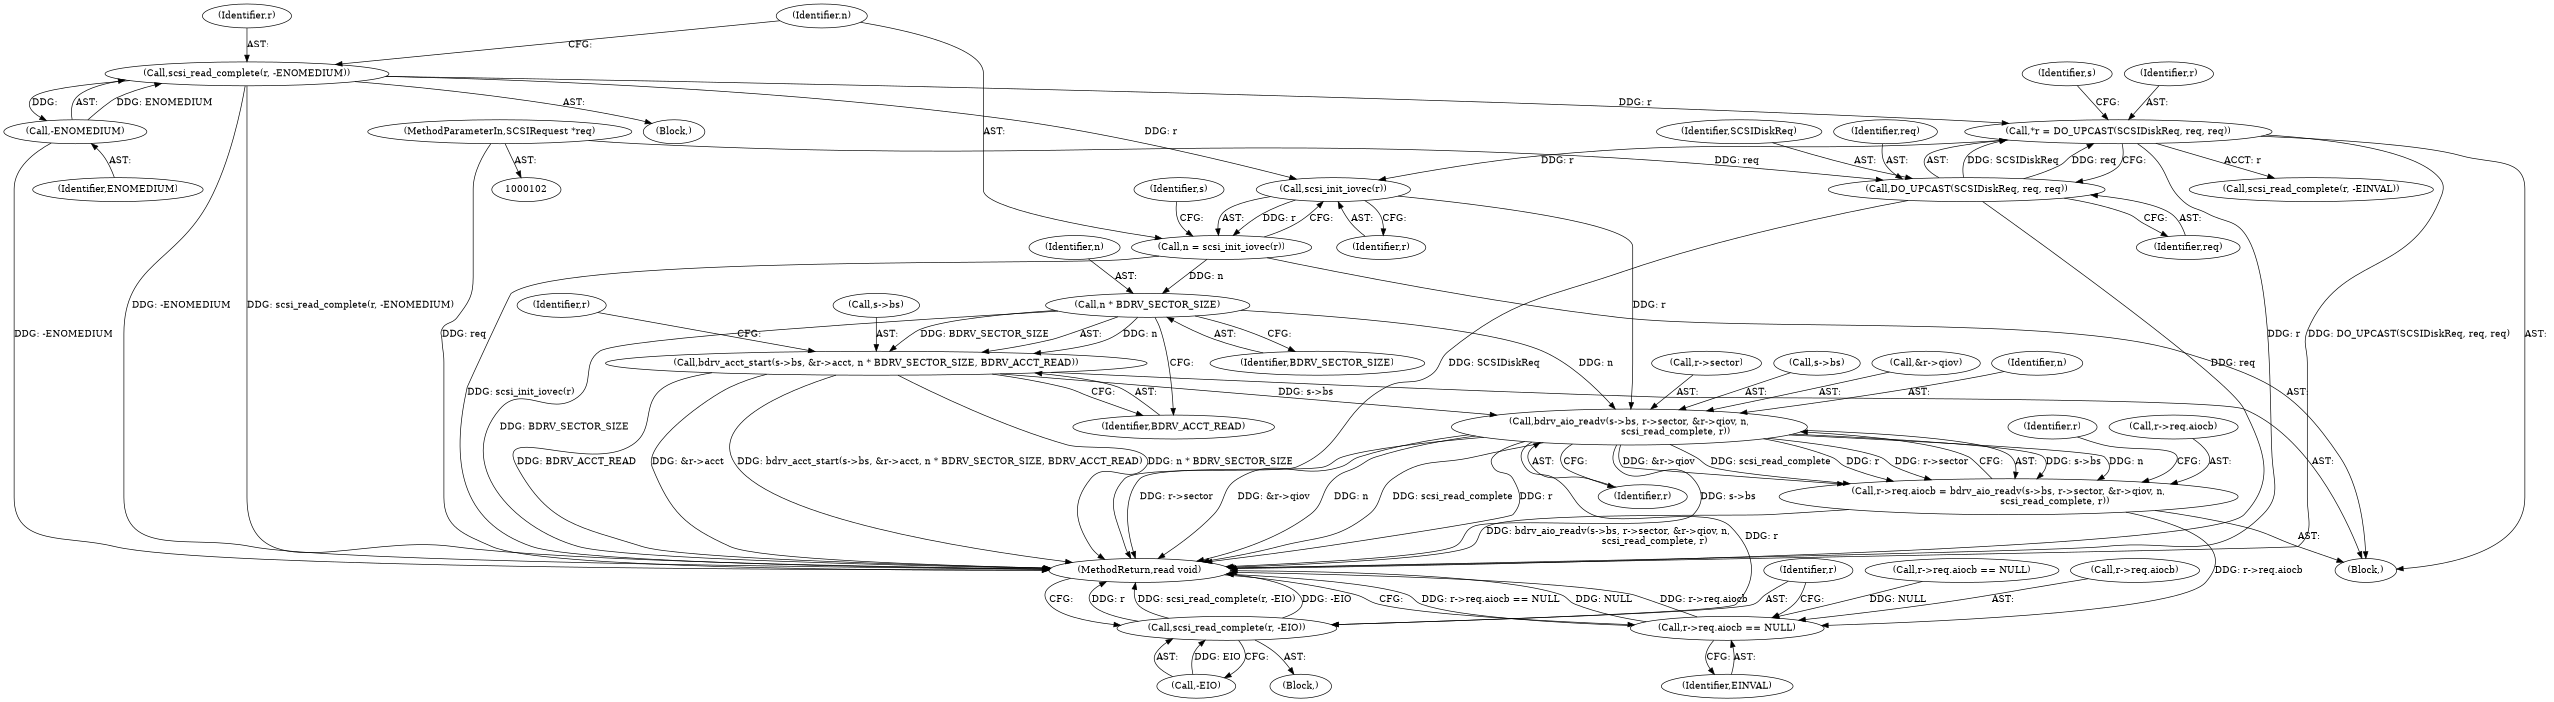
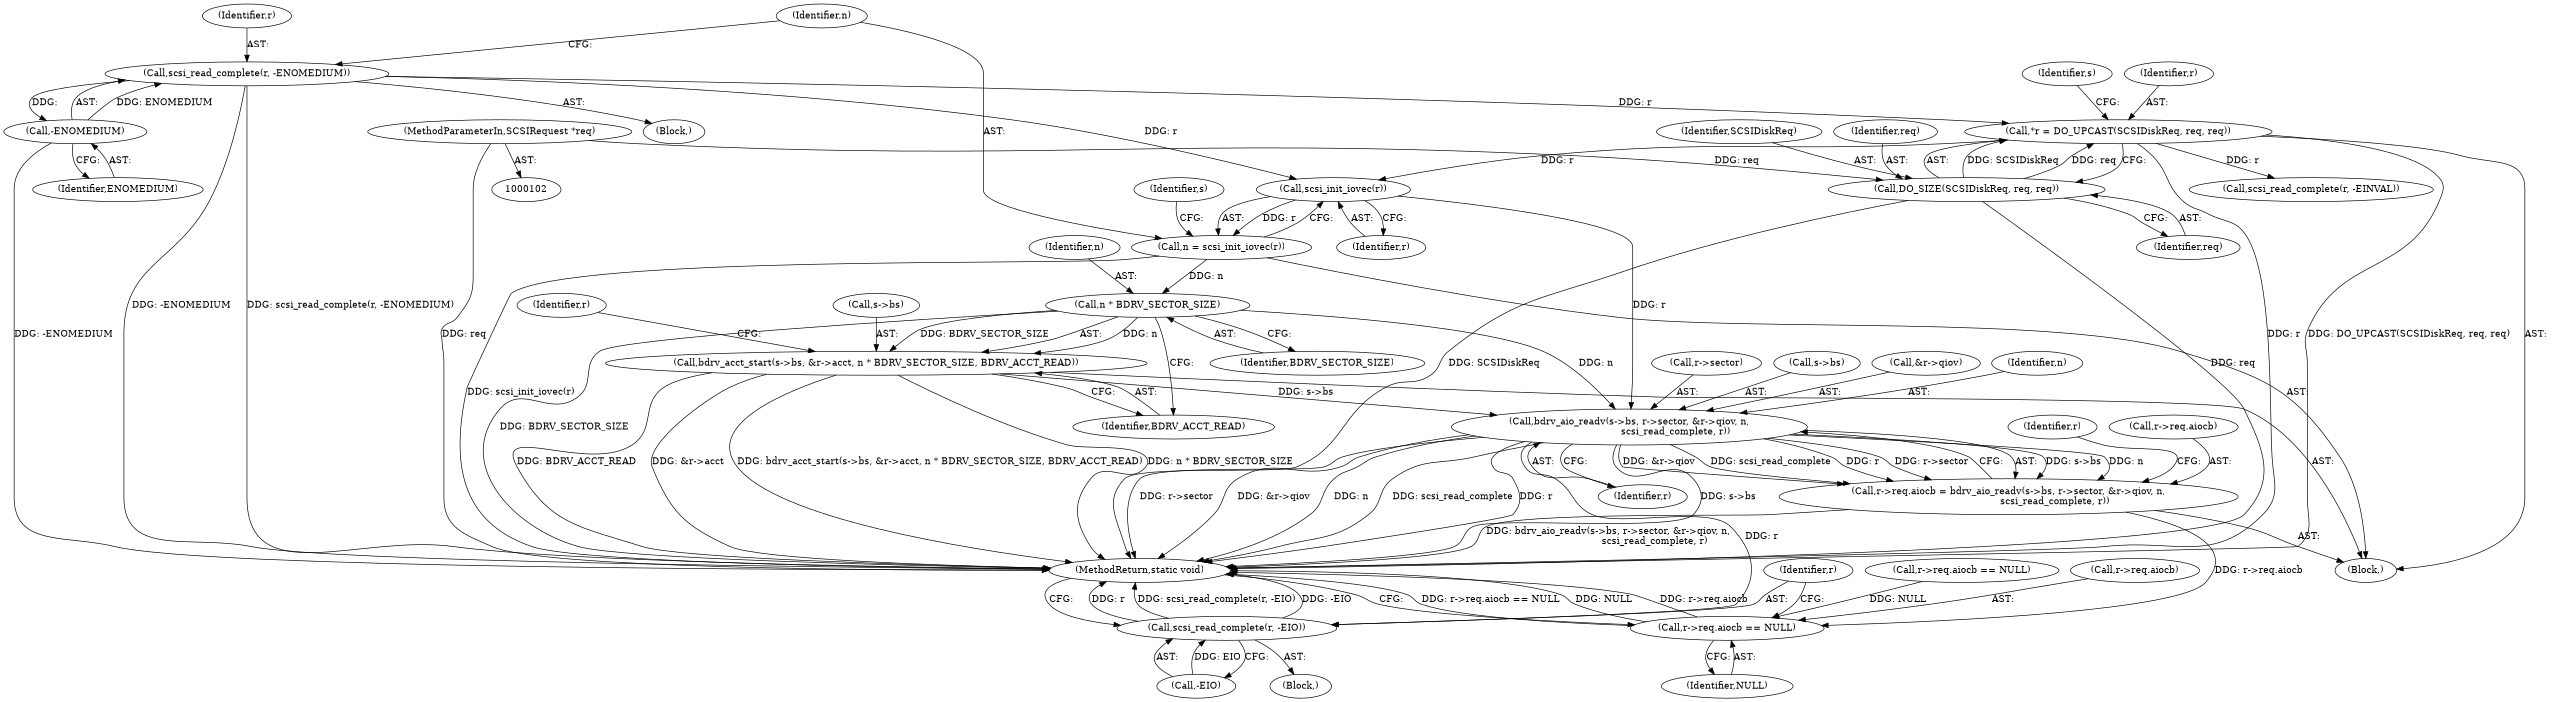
none -> (74, 161)
(2243, 161) -> (2243, 161)
(1967, 190) -> (1967, 190)
(1140, 570) -> (1140, 570)
(1727, 686) -> (1727, 686)
